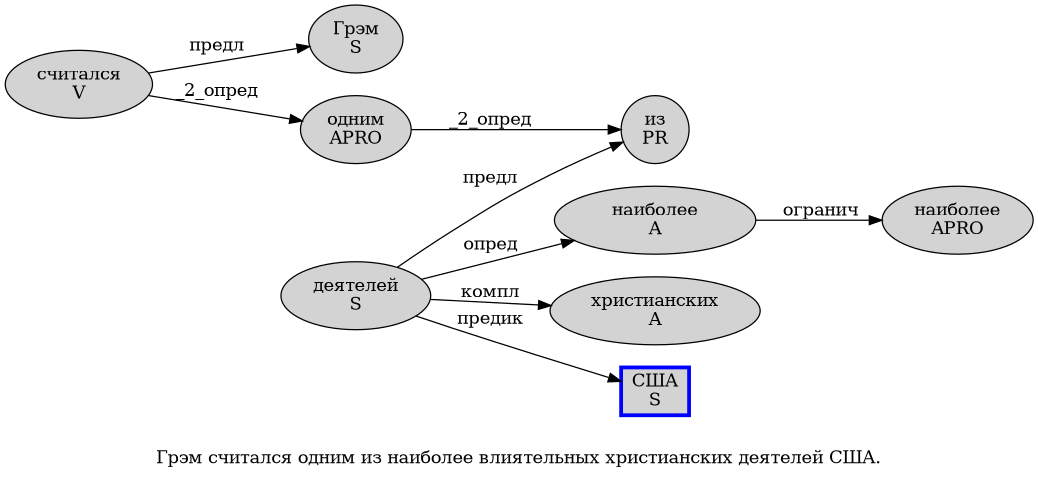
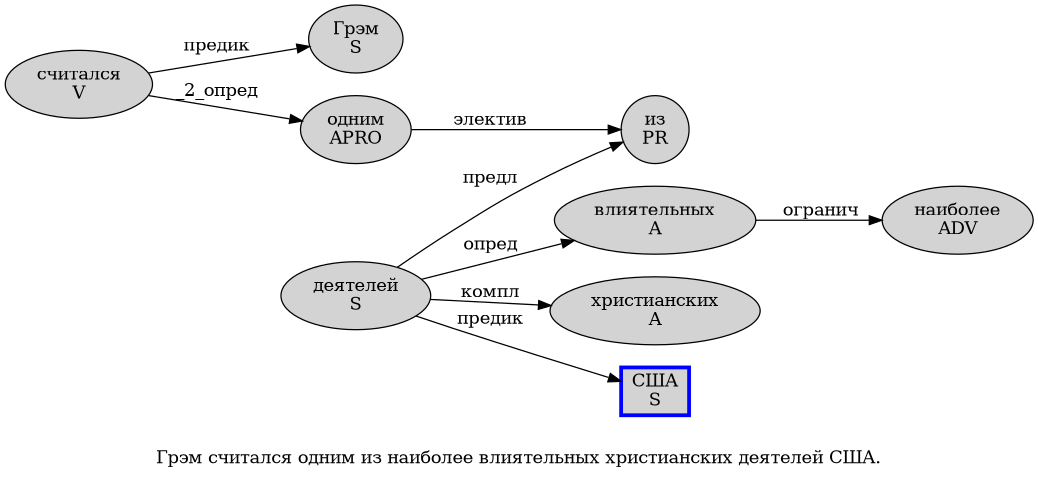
(217, 46) -> (217, 46)
(490, 120) -> (490, 120)
(655, 220) -> (655, 220)
(958, 220) -> (958, 220)
